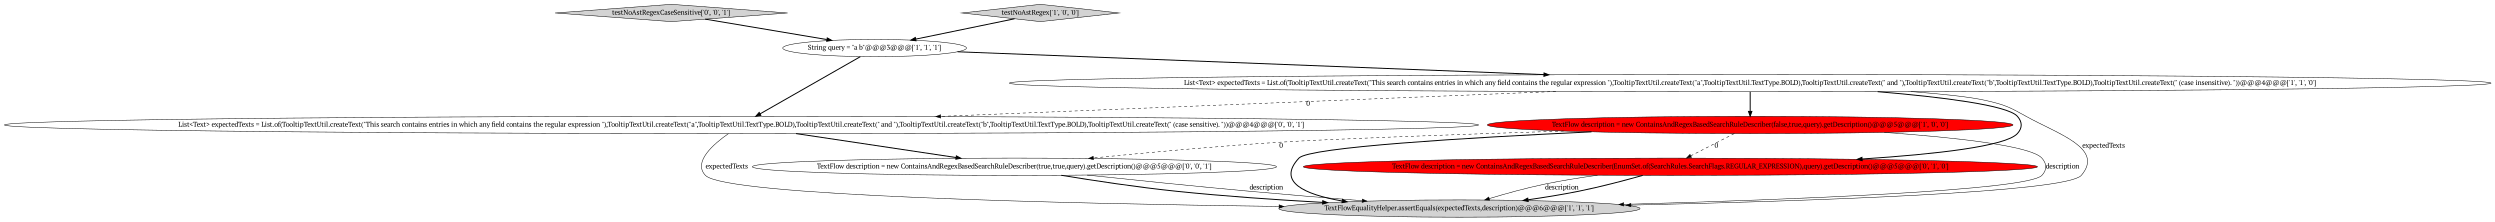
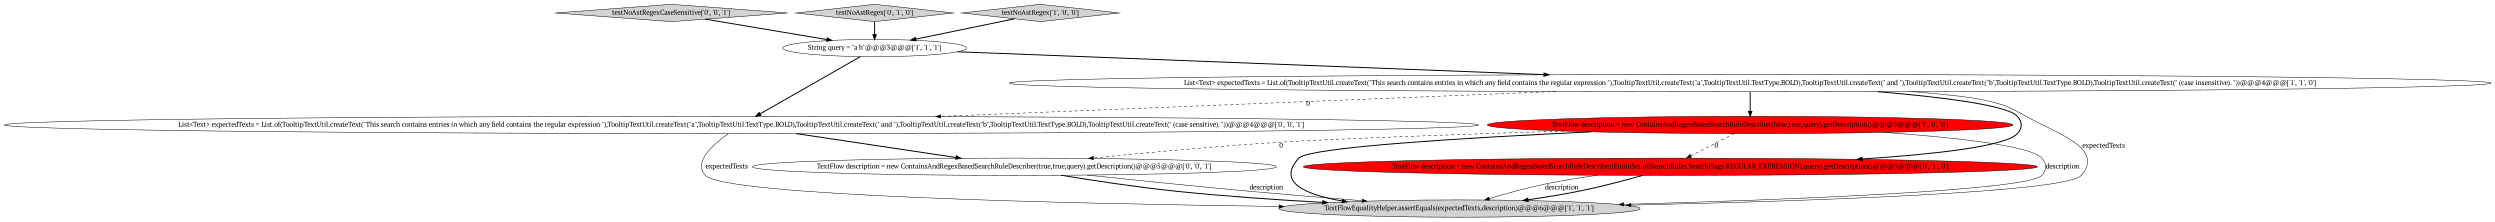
none -> (875, 13)
